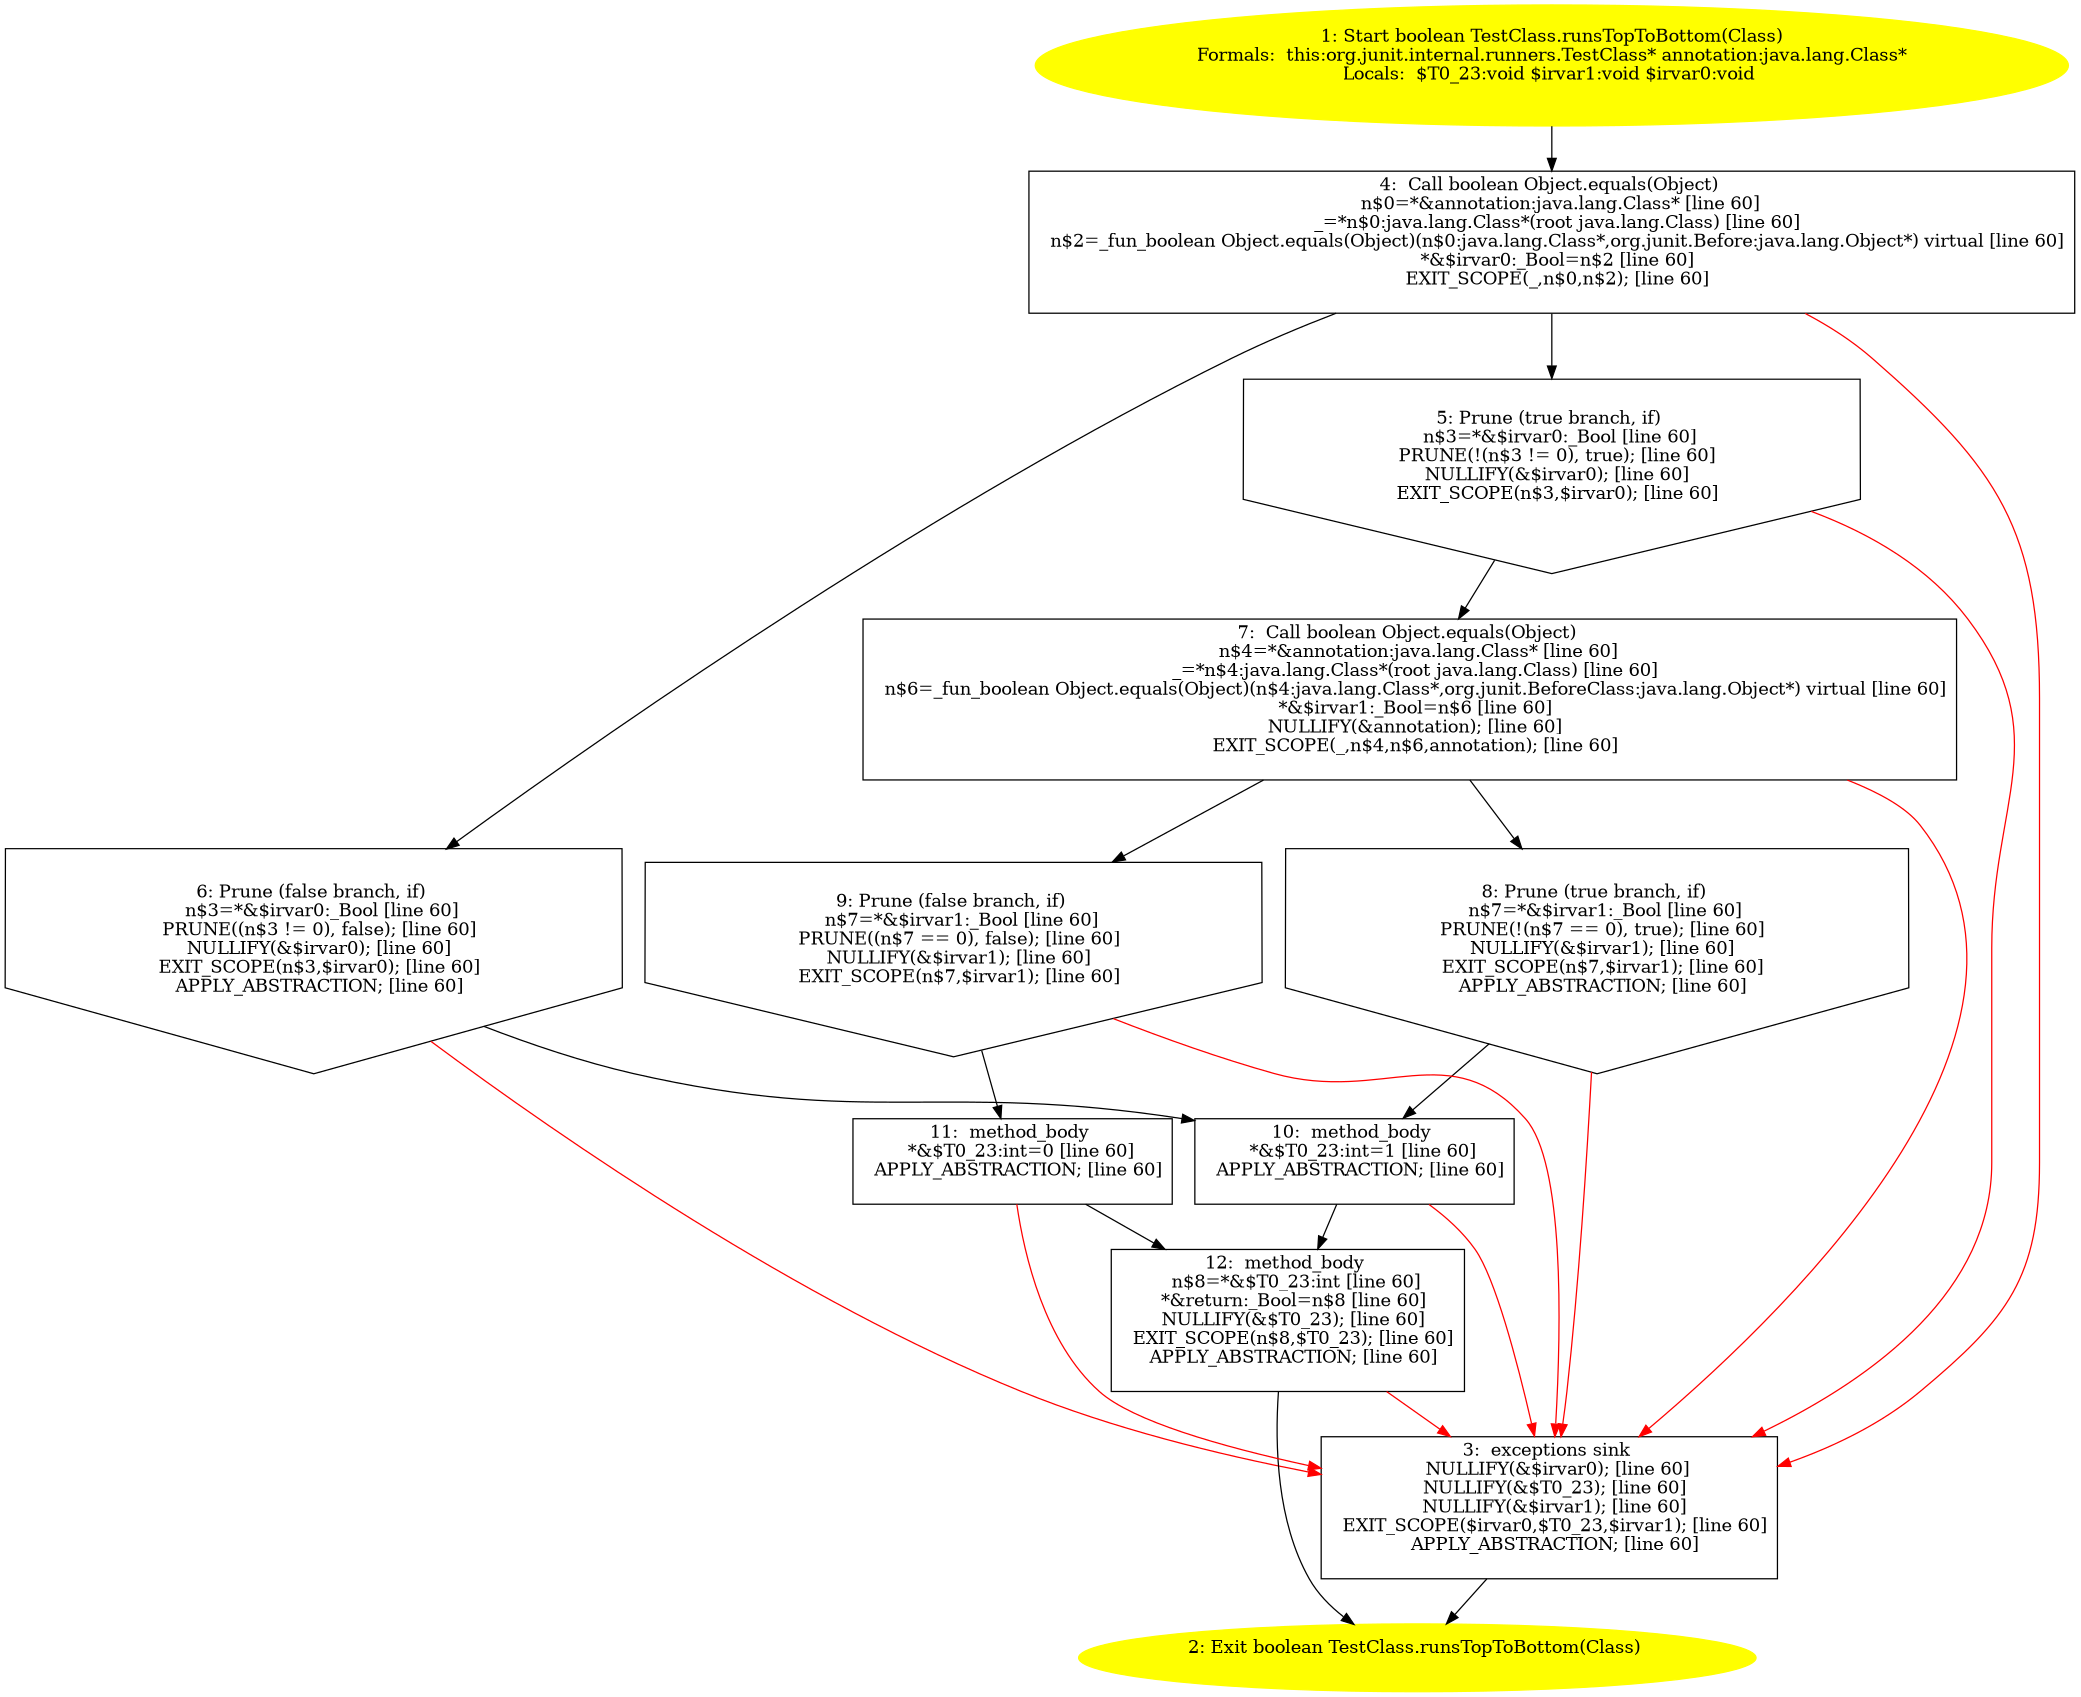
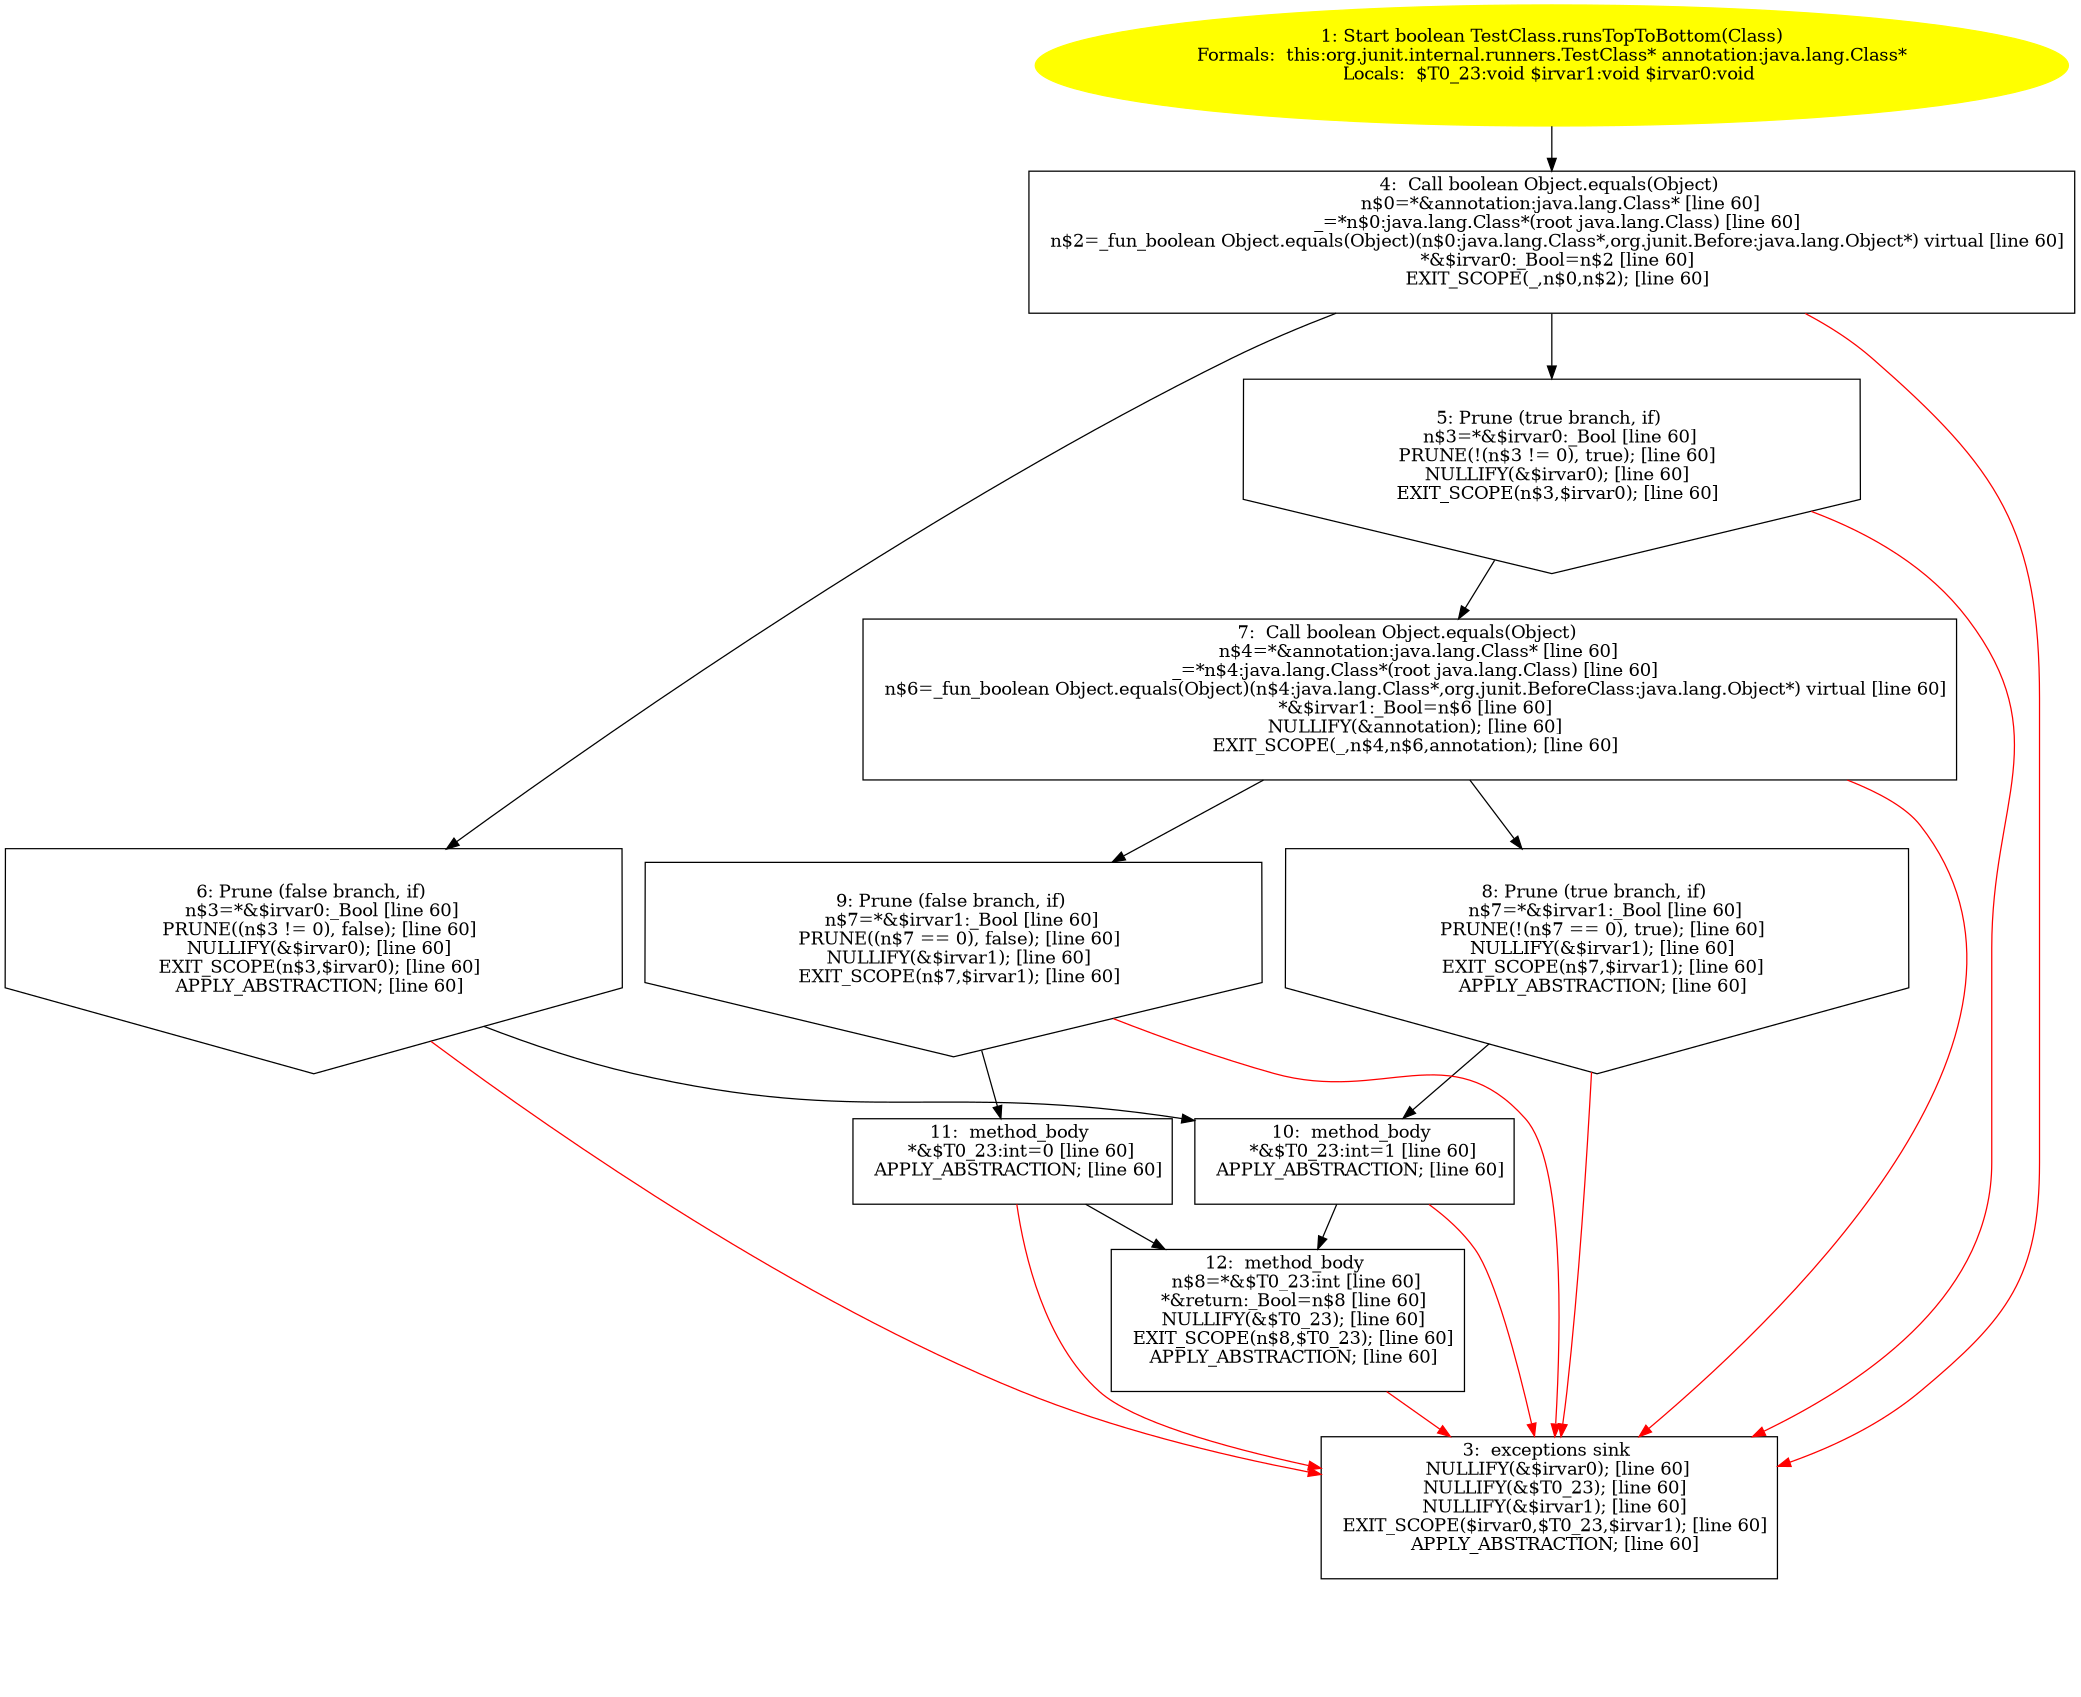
(1417, 1658) -> none
